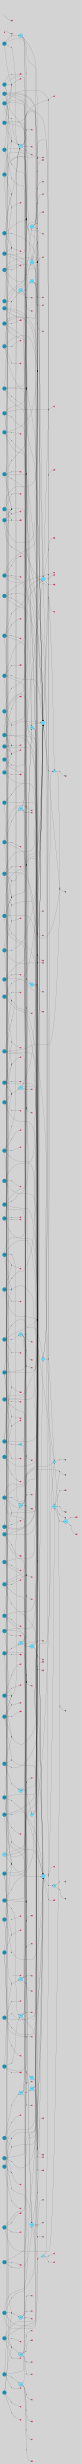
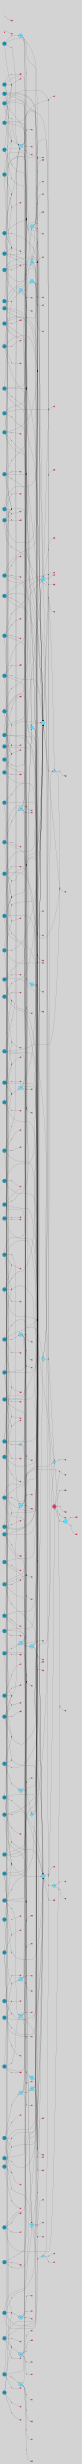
(54, 1507) -> (54, 1507)
(4, 1855) -> (4, 1855)
none -> (4, 2001)
